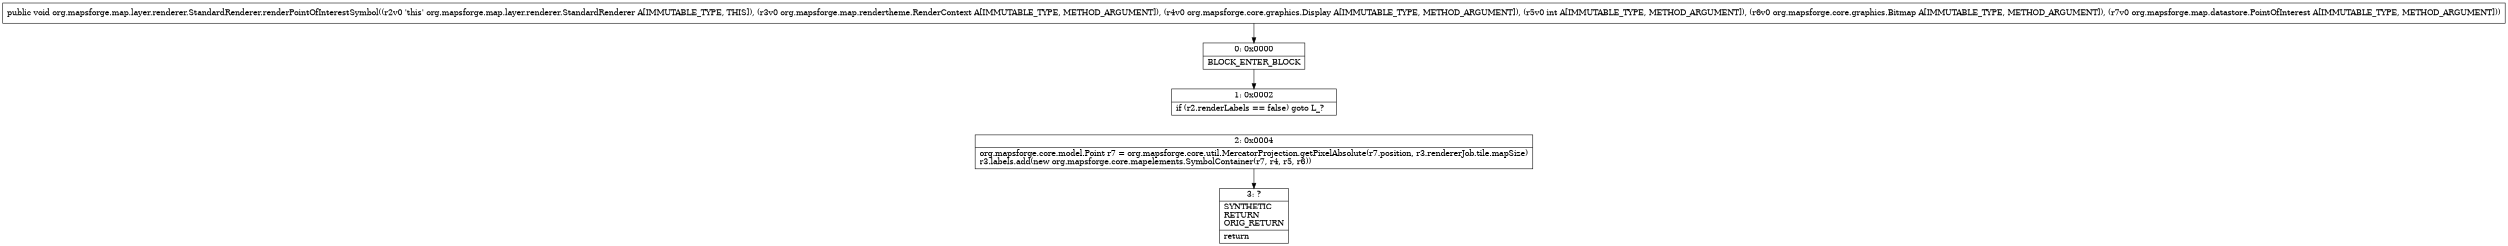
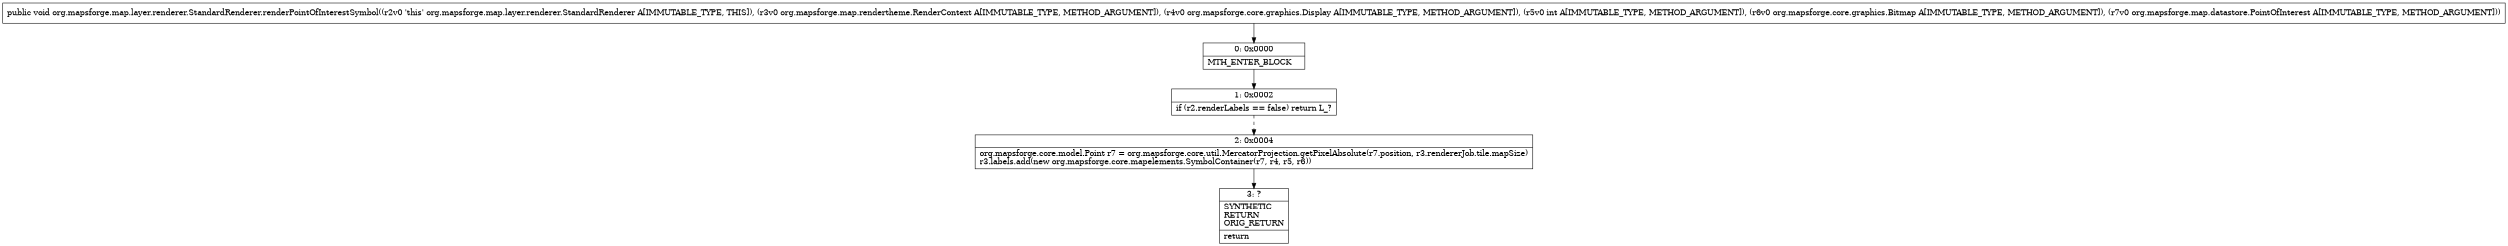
(1254, 62) -> (1250, 62)
(1250, 108) -> (1254, 108)
none -> (1254, 122)
